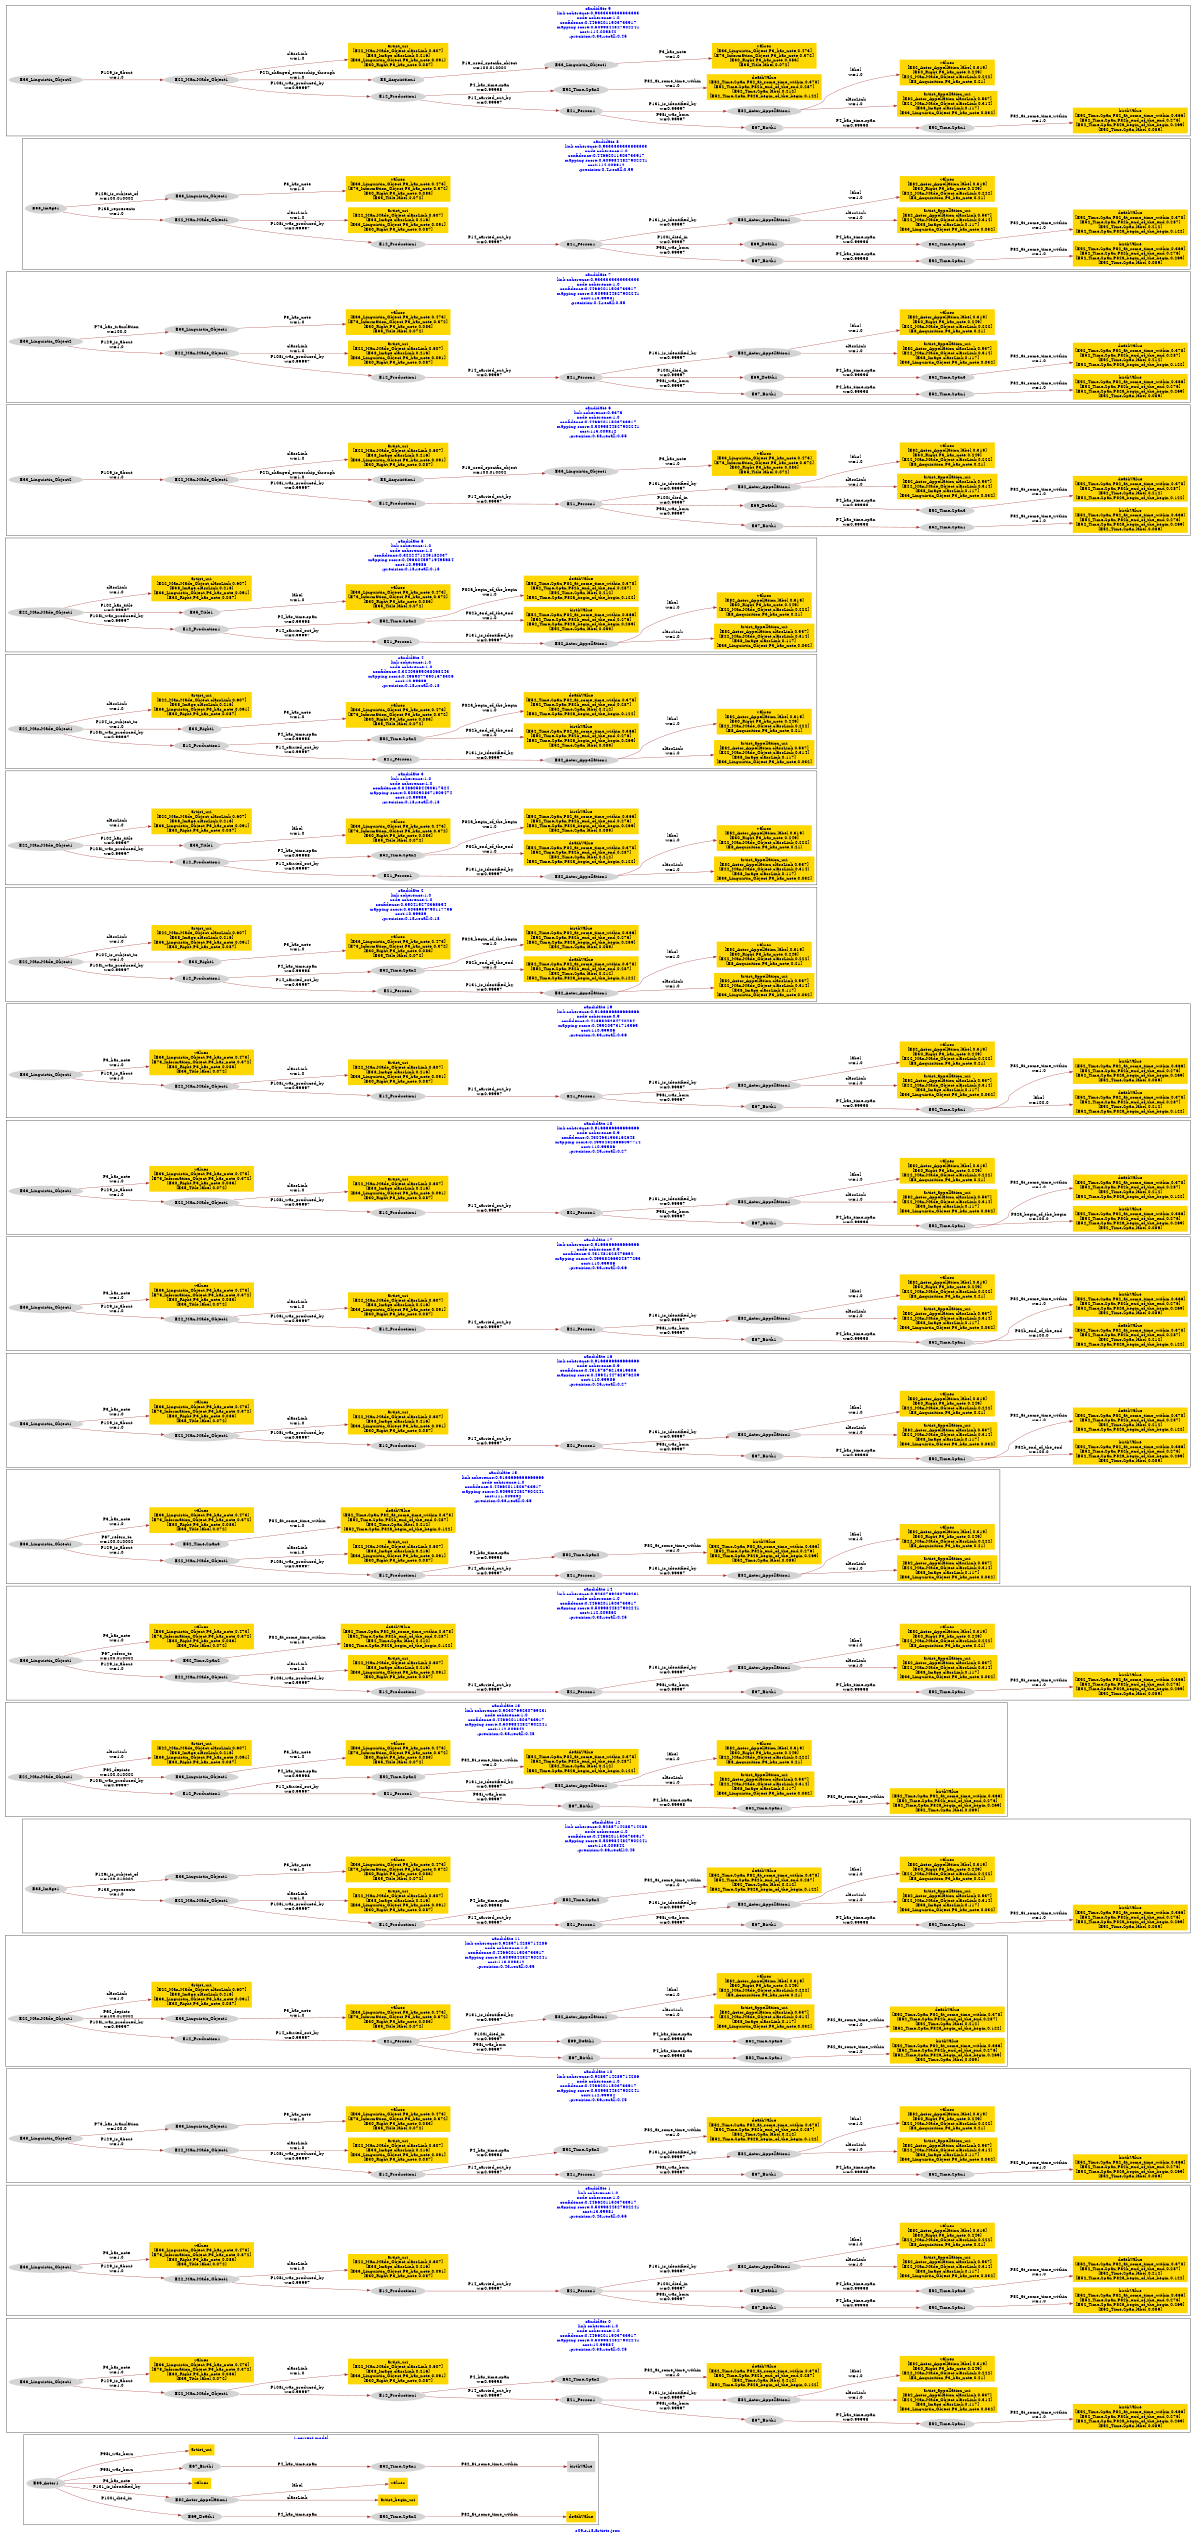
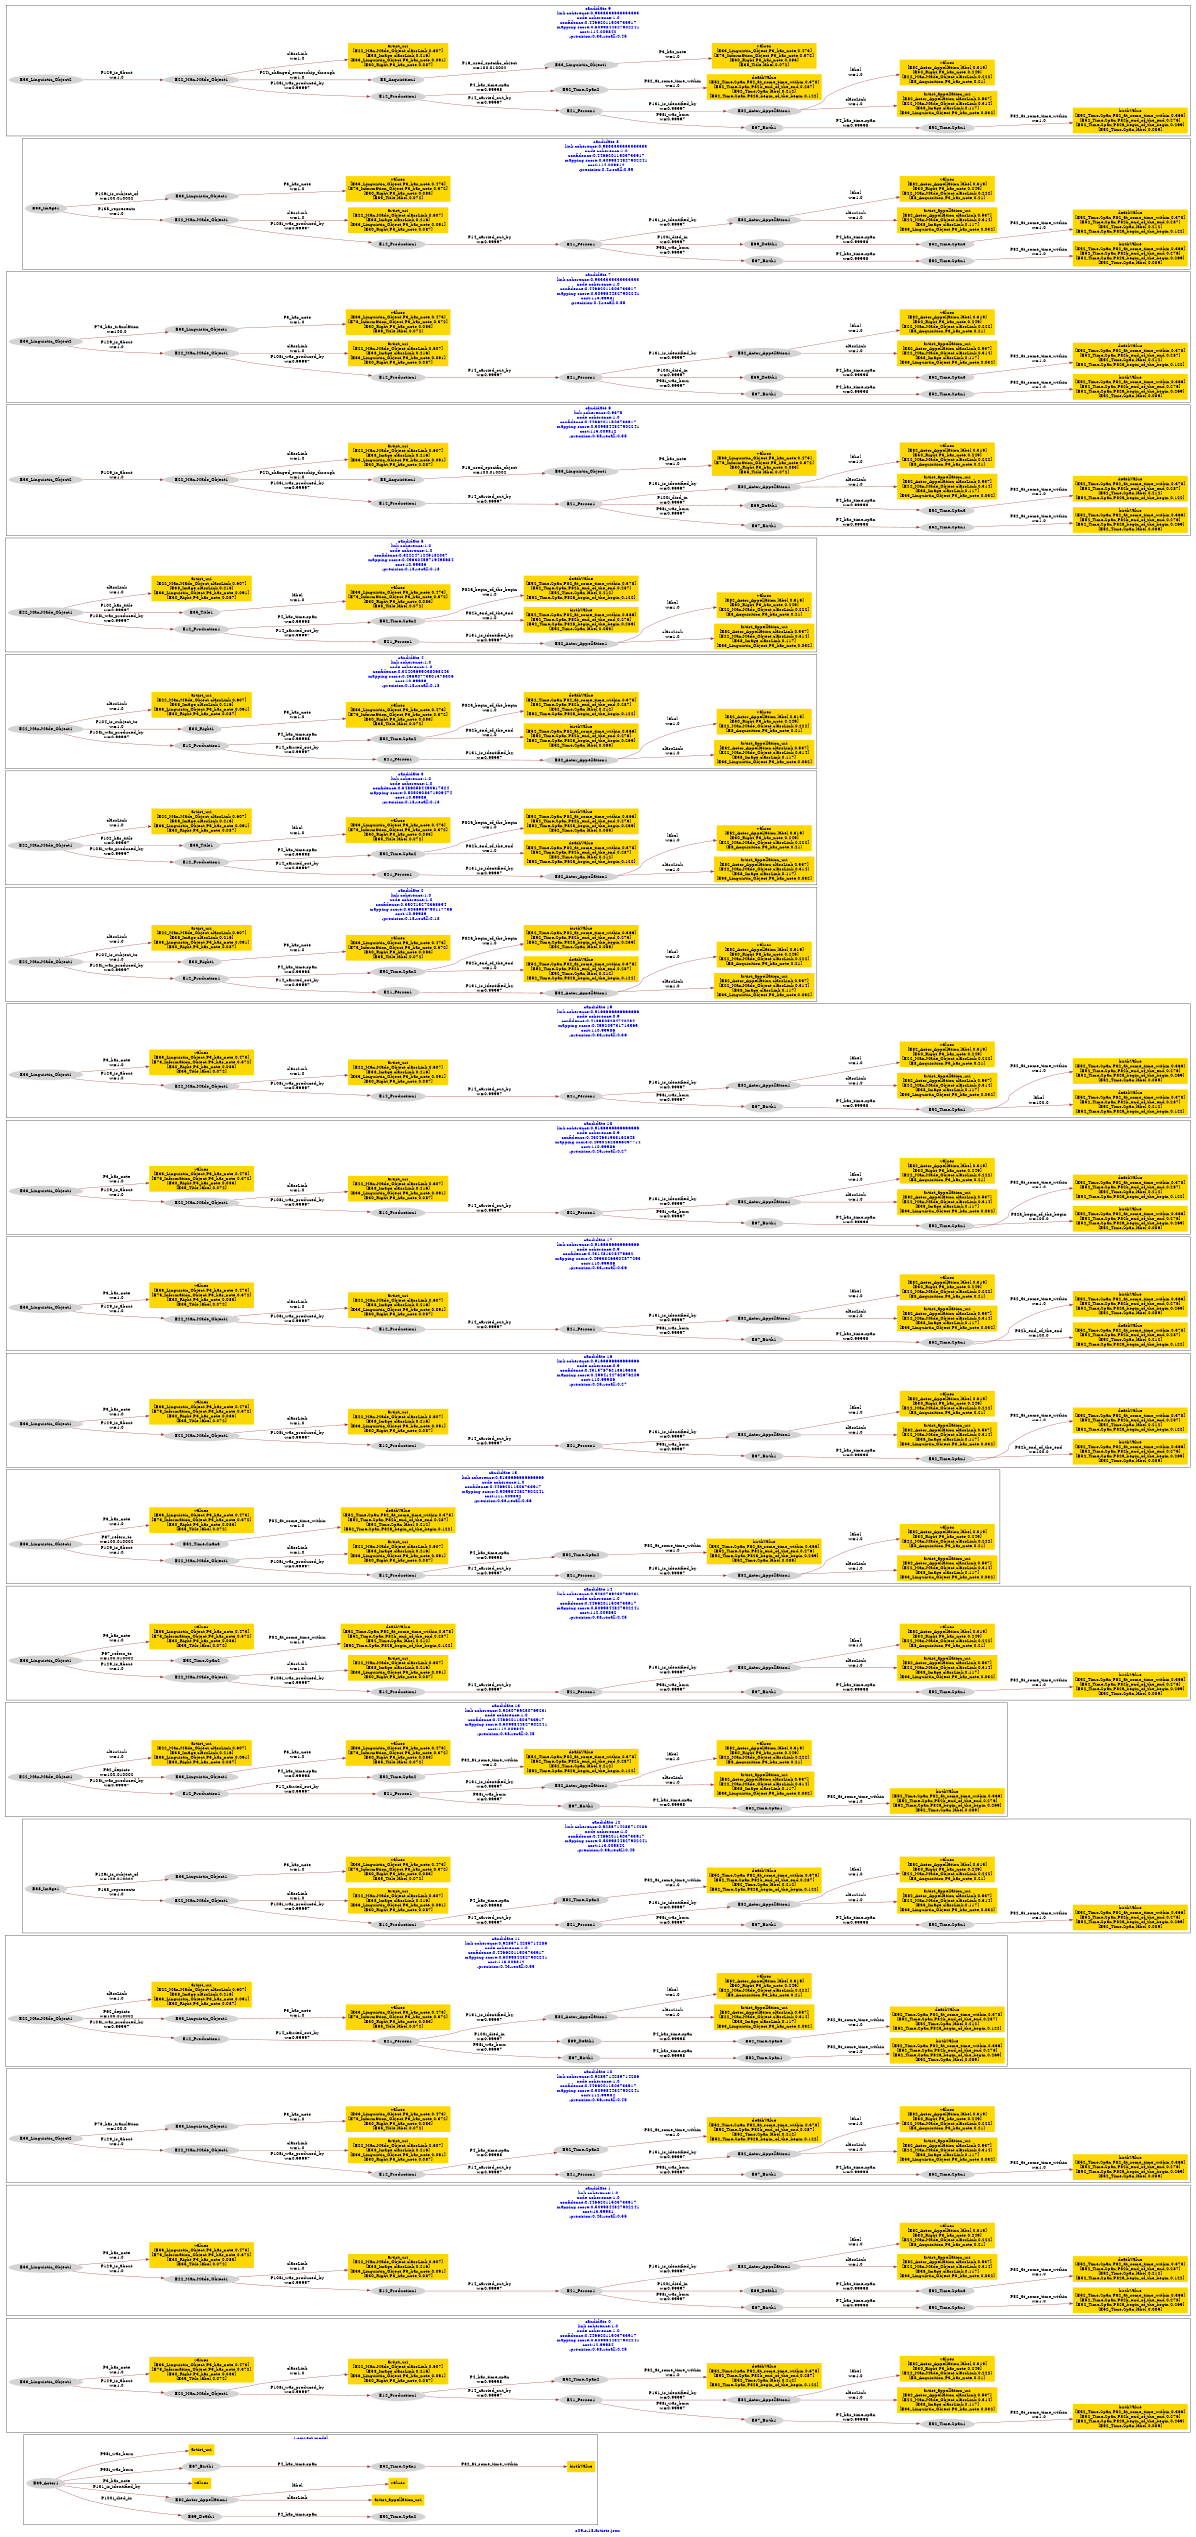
(581, 2467) -> (581, 2467)
(398, 2500) -> (398, 2500)
(581, 2517) -> none
